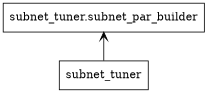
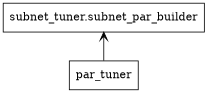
(104, 75) -> (104, 75)
